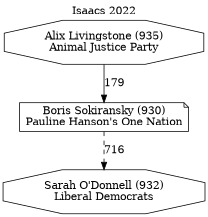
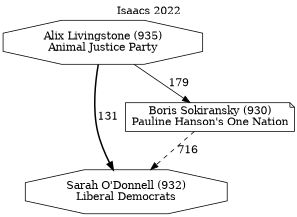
none -> (95, 115)
